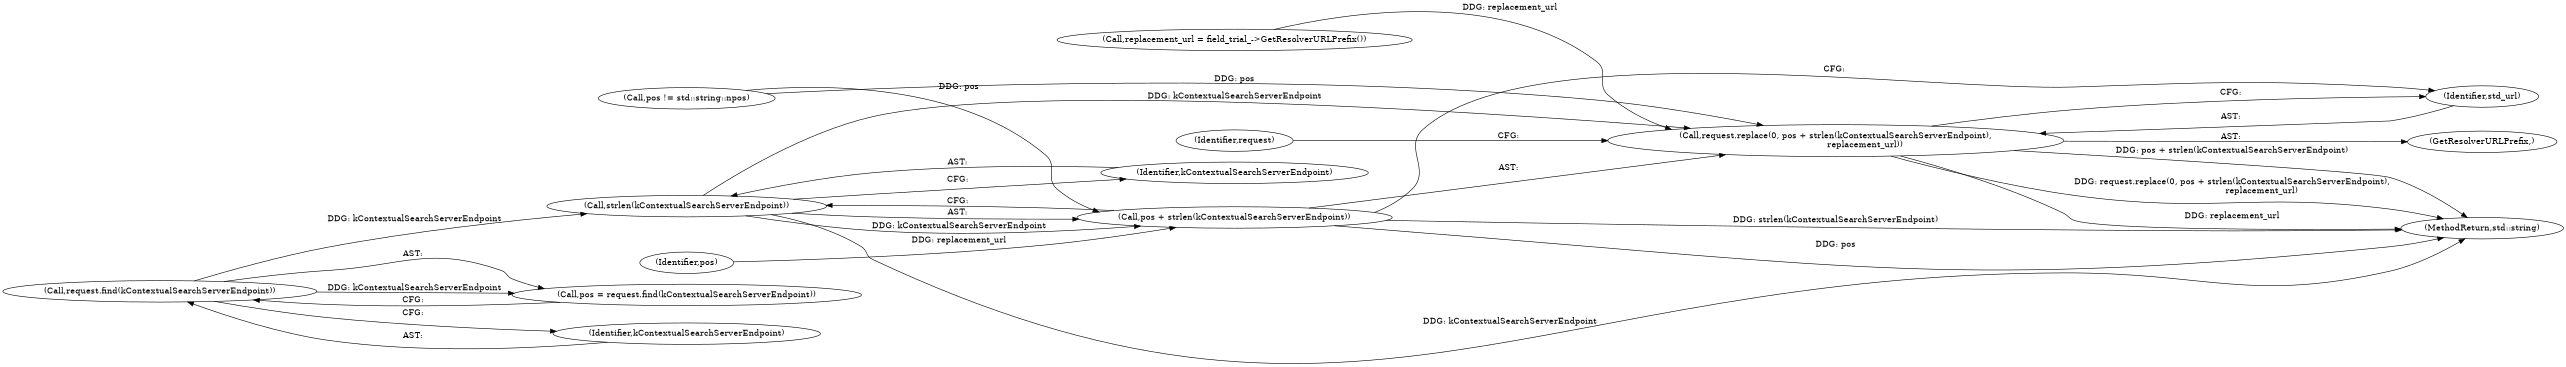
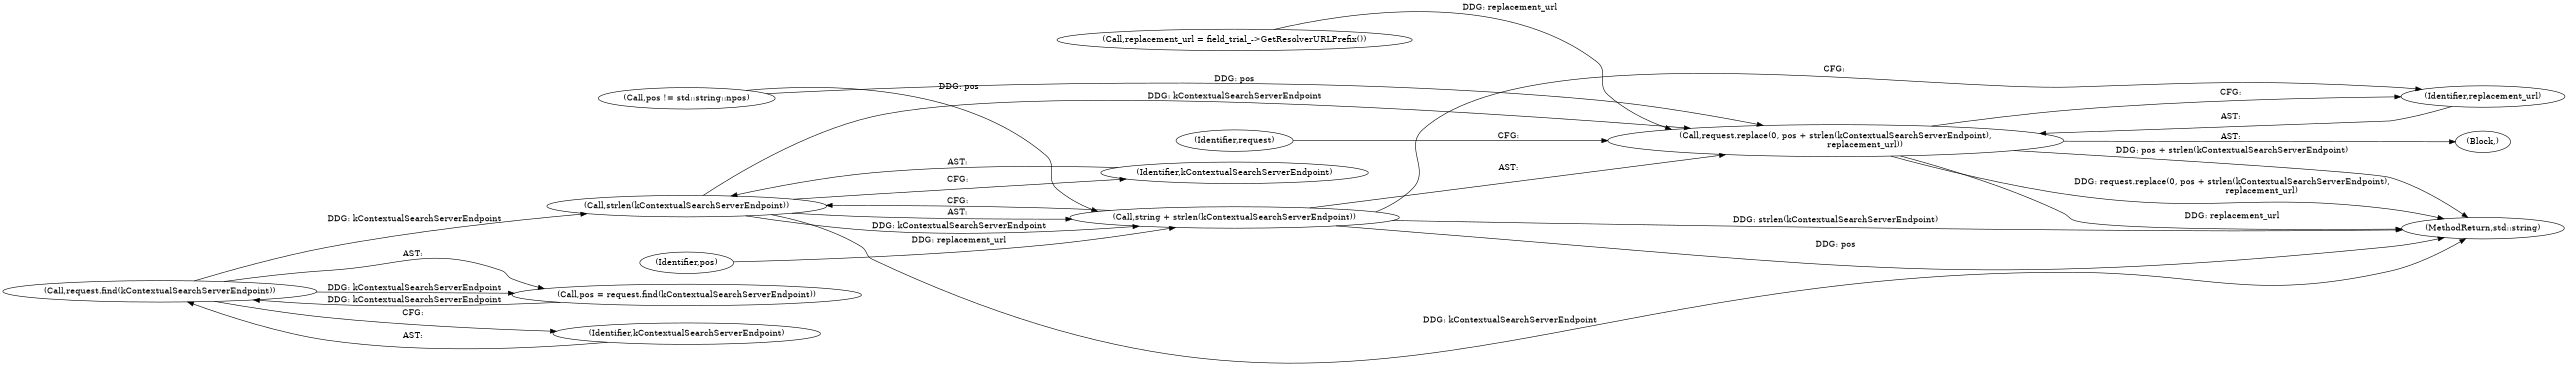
(2482, 97) -> (2483, 97)
(2482, 142) -> (2483, 142)
(1235, 217) -> (1235, 217)
(414, 300) -> (414, 300)
